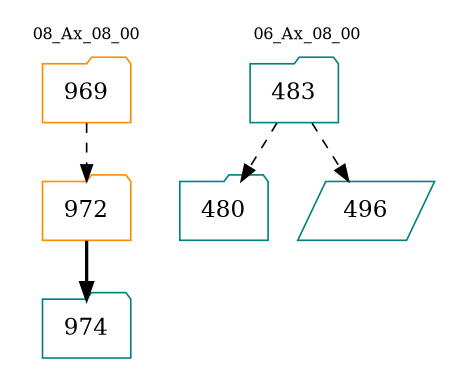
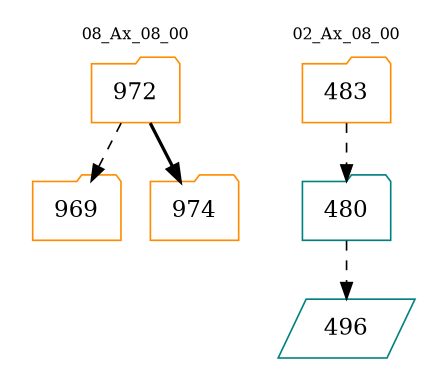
(307, 35) -> (347, 35)
(294, 93) -> (347, 93)
(87, 144) -> (110, 145)
(326, 145) -> (347, 262)
(87, 329) -> (195, 211)
